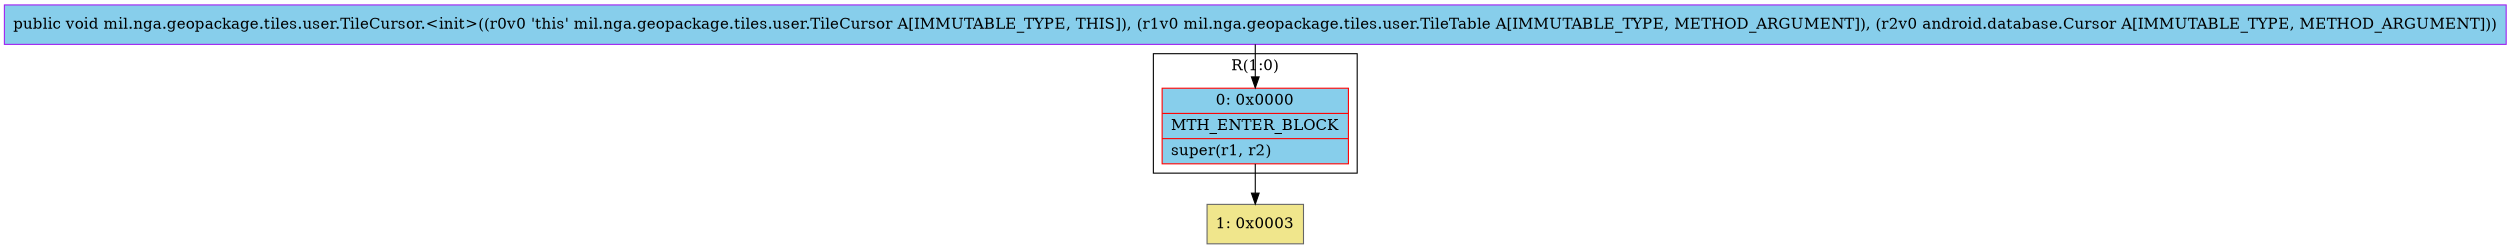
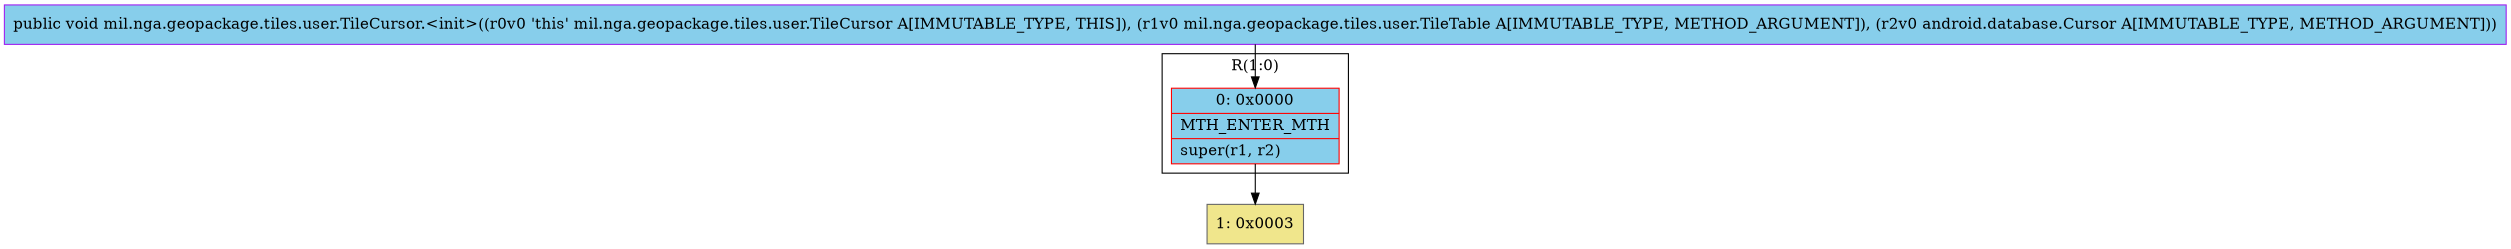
(1255, 125) -> (1255, 125)
